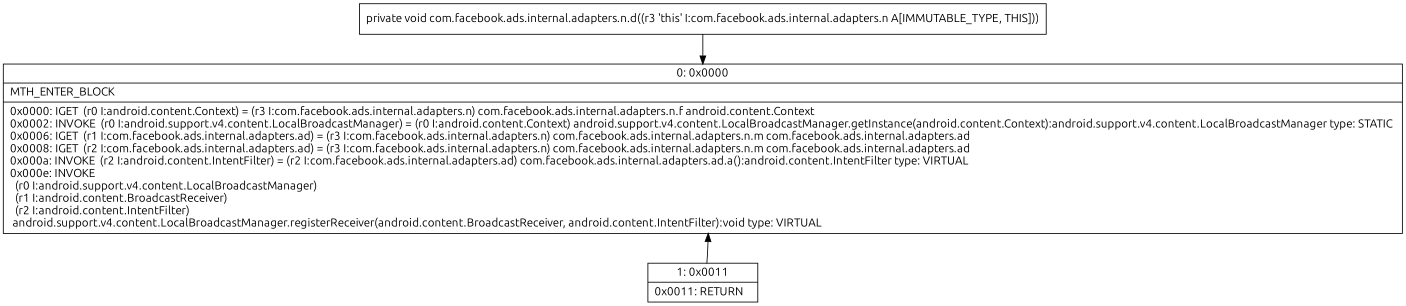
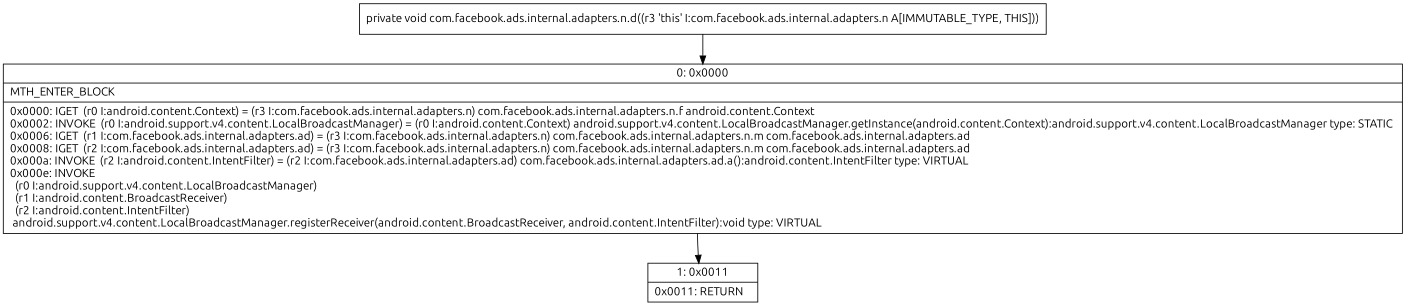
(708, 253) -> (698, 244)
